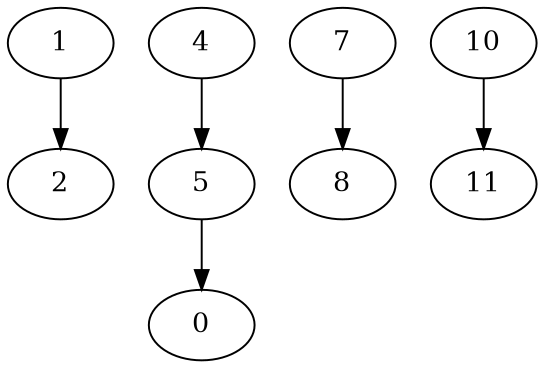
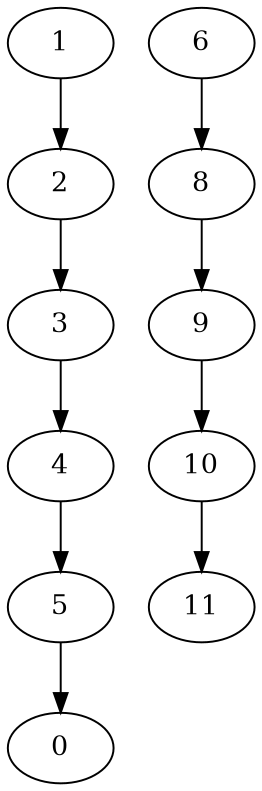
(343, 43) -> (202, 43)
none -> (61, 325)
none -> (202, 325)
